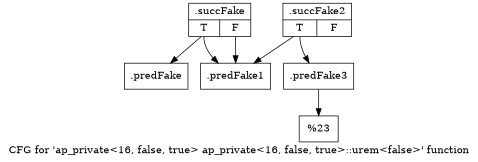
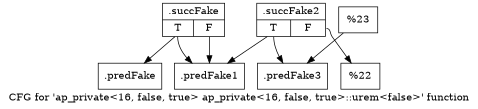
none -> (360, 76)
(319, 99) -> (328, 46)
